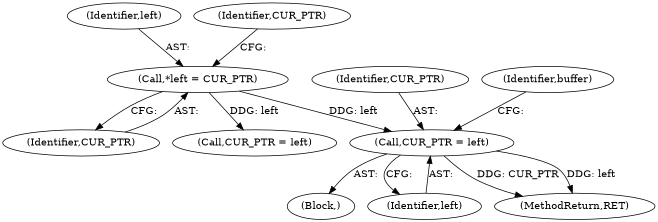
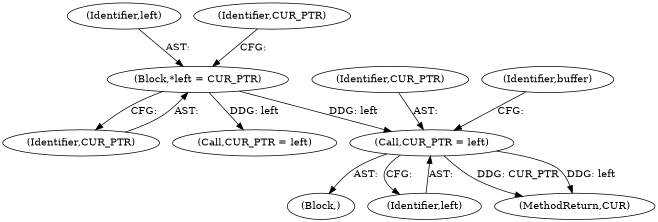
(198, 79) -> (198, 79)
(575, 206) -> (575, 206)
